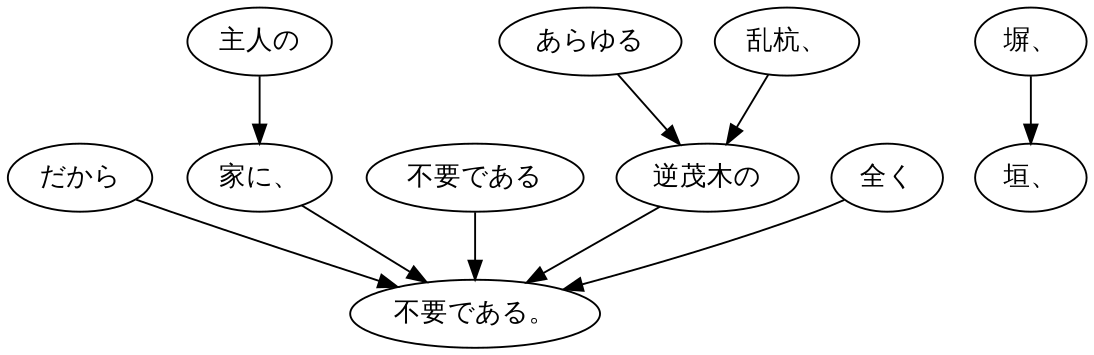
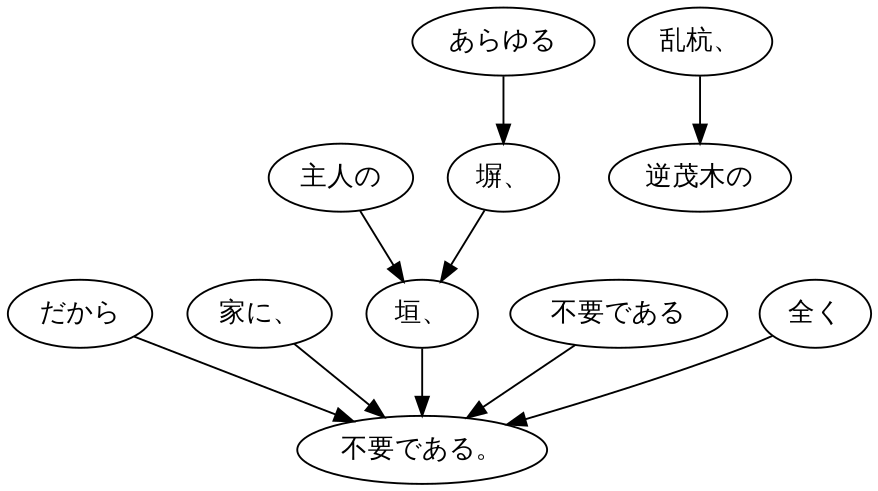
(260, 100) -> (377, 238)
(642, 102) -> (503, 100)
(602, 240) -> (422, 373)
